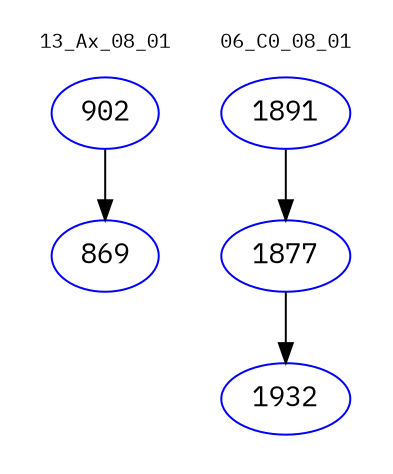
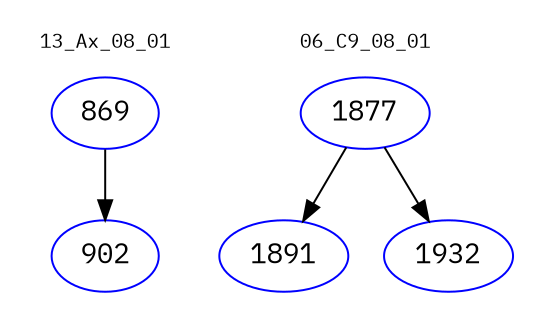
(287, 43) -> (366, 43)
(105, 175) -> (105, 175)
(286, 175) -> (330, 176)
